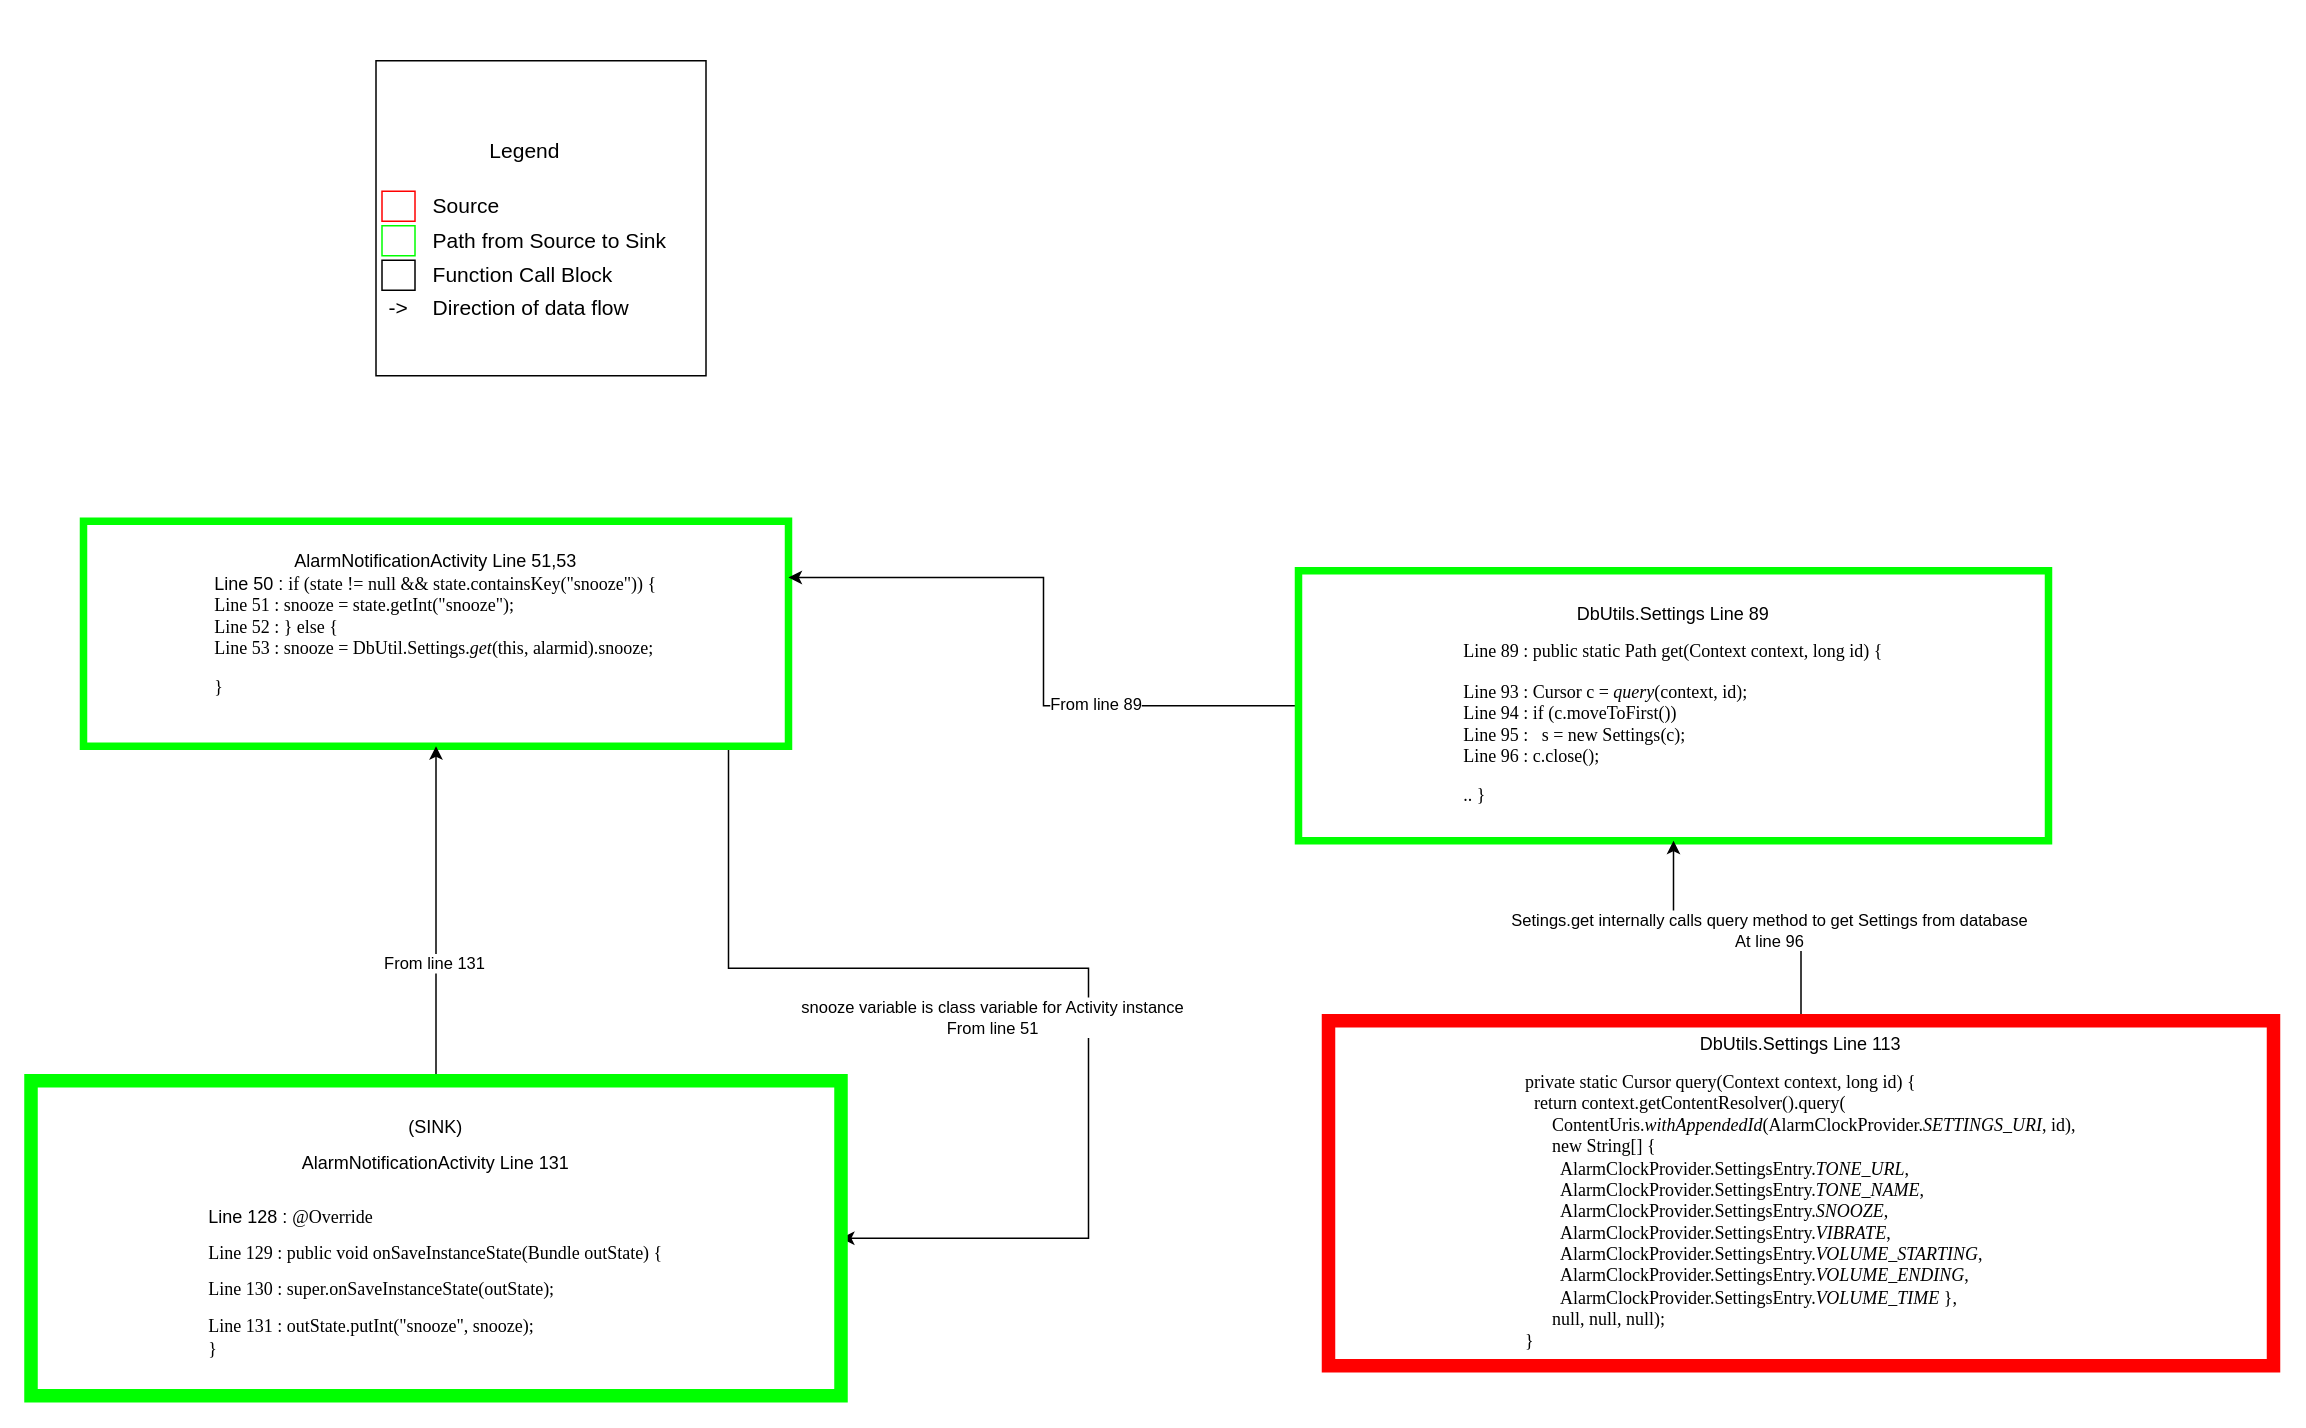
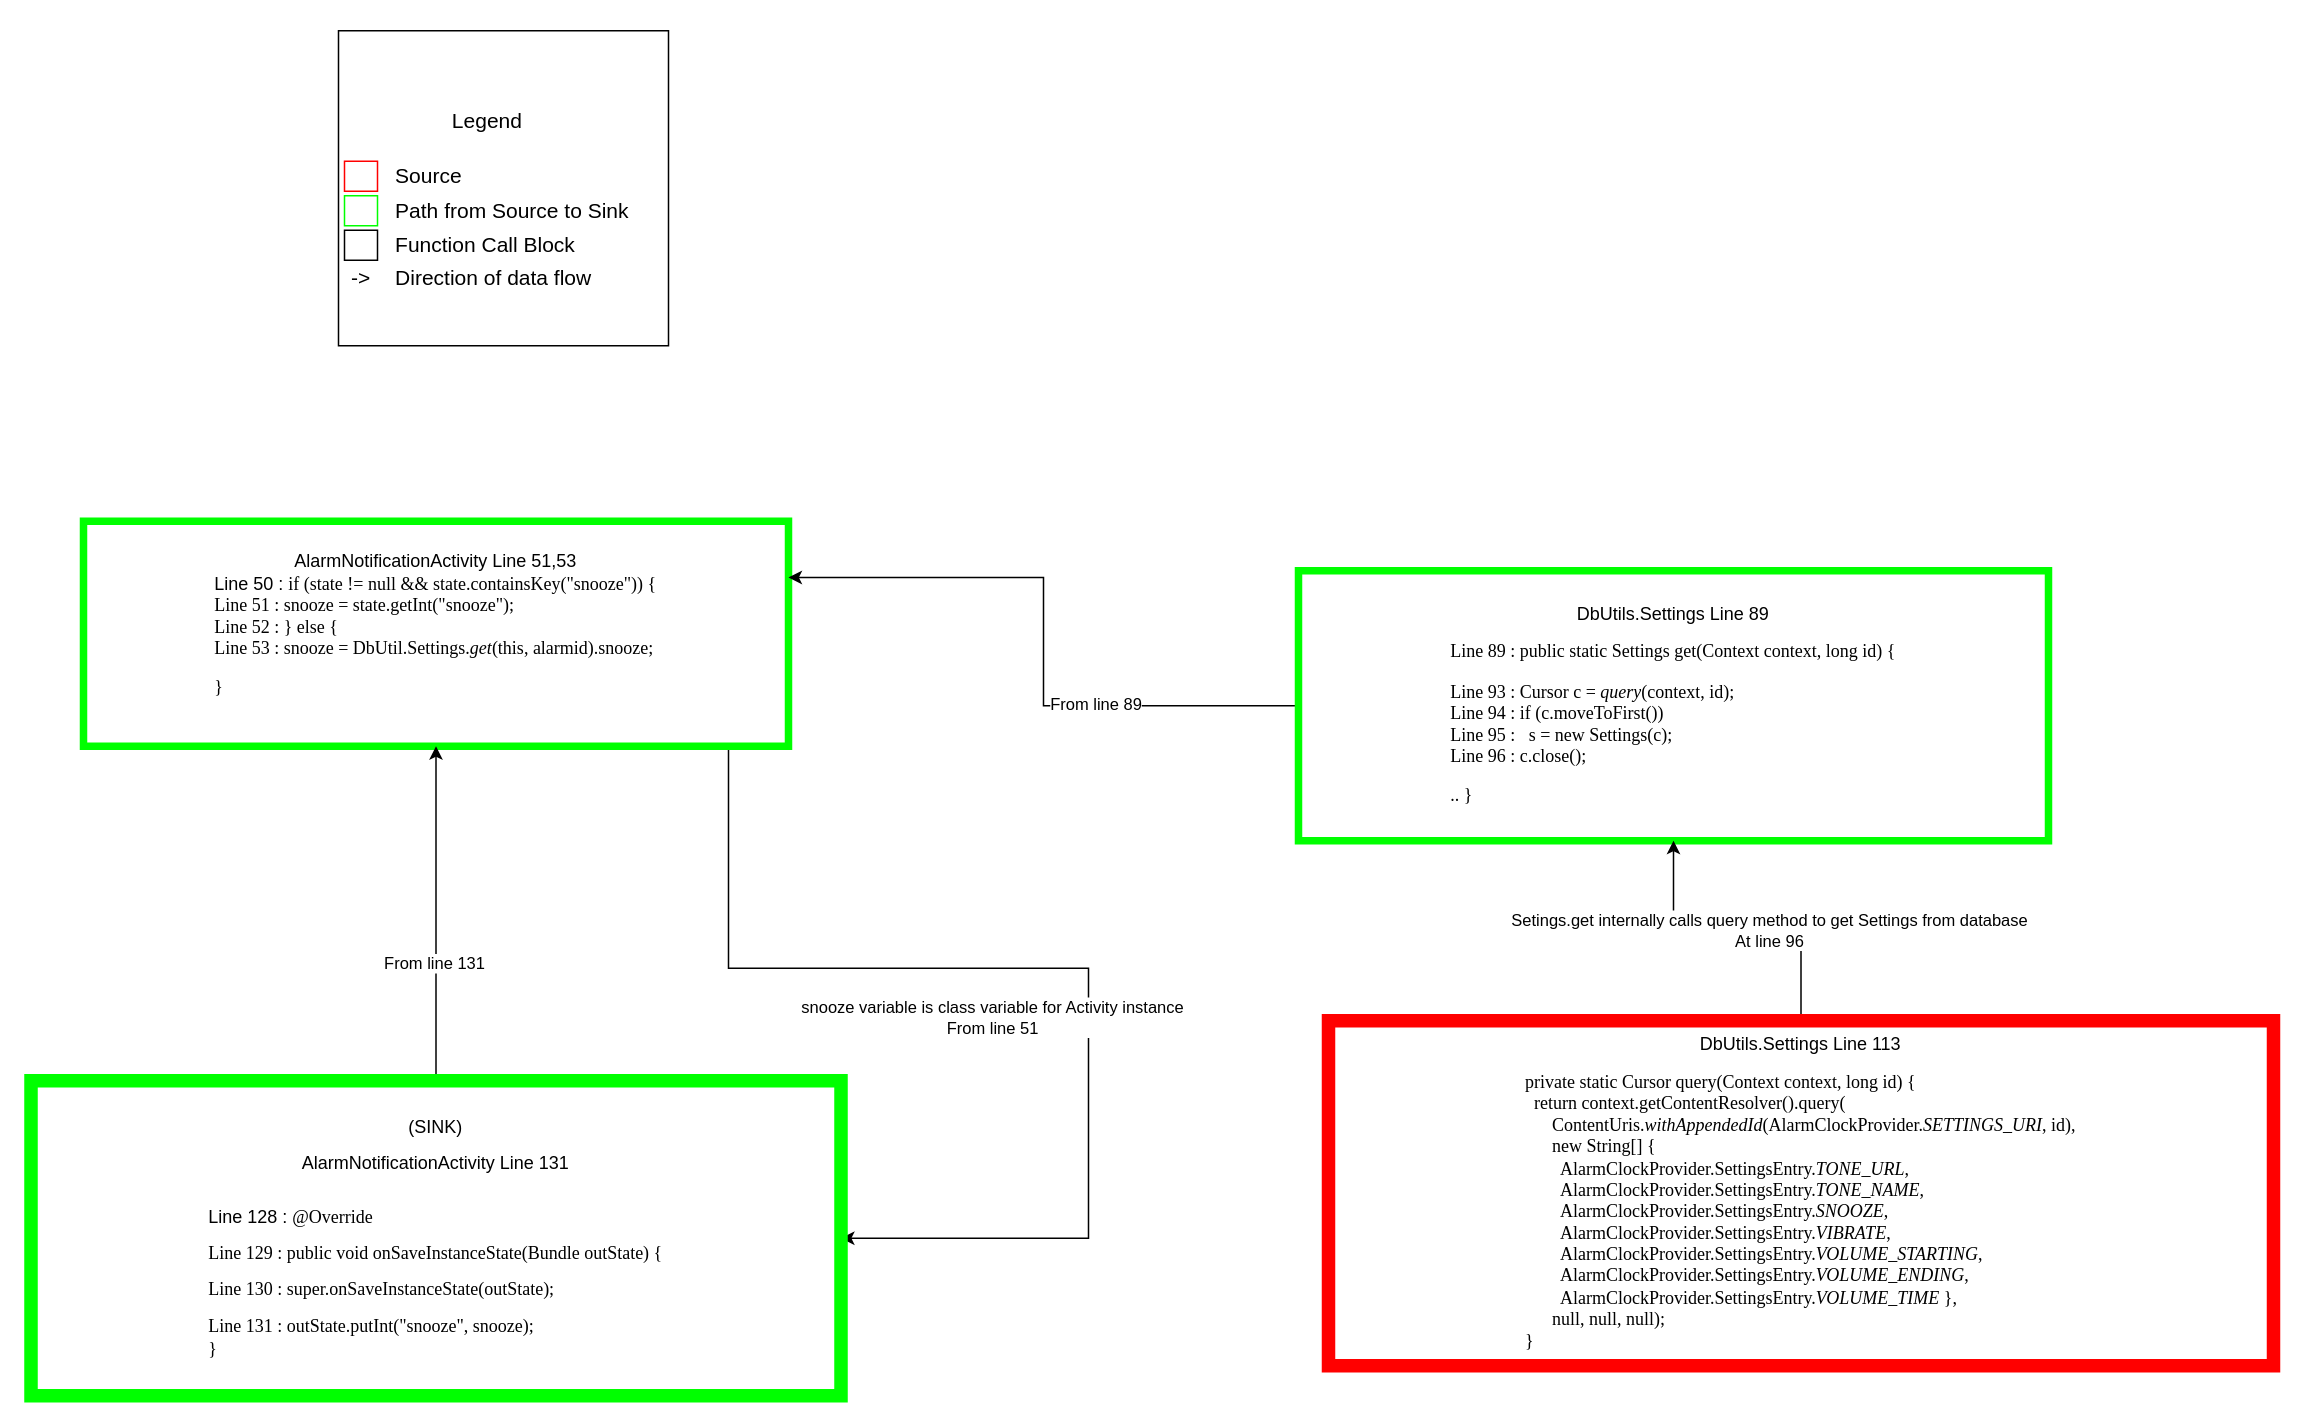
(541, 218) -> (503, 188)
(1673, 706) -> (1673, 706)
